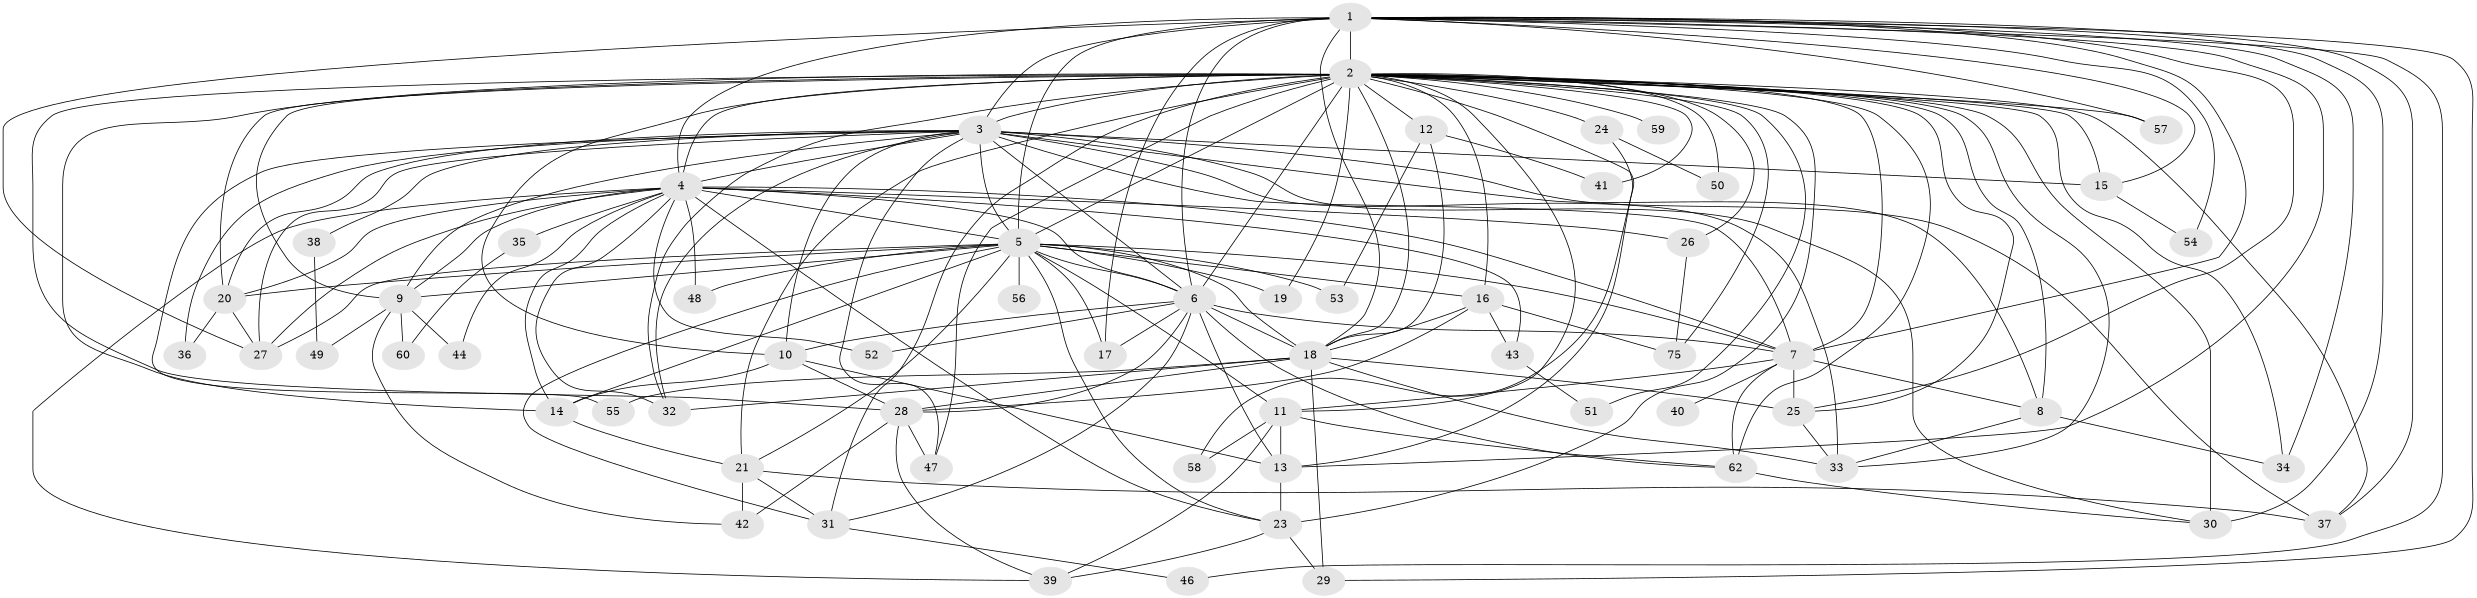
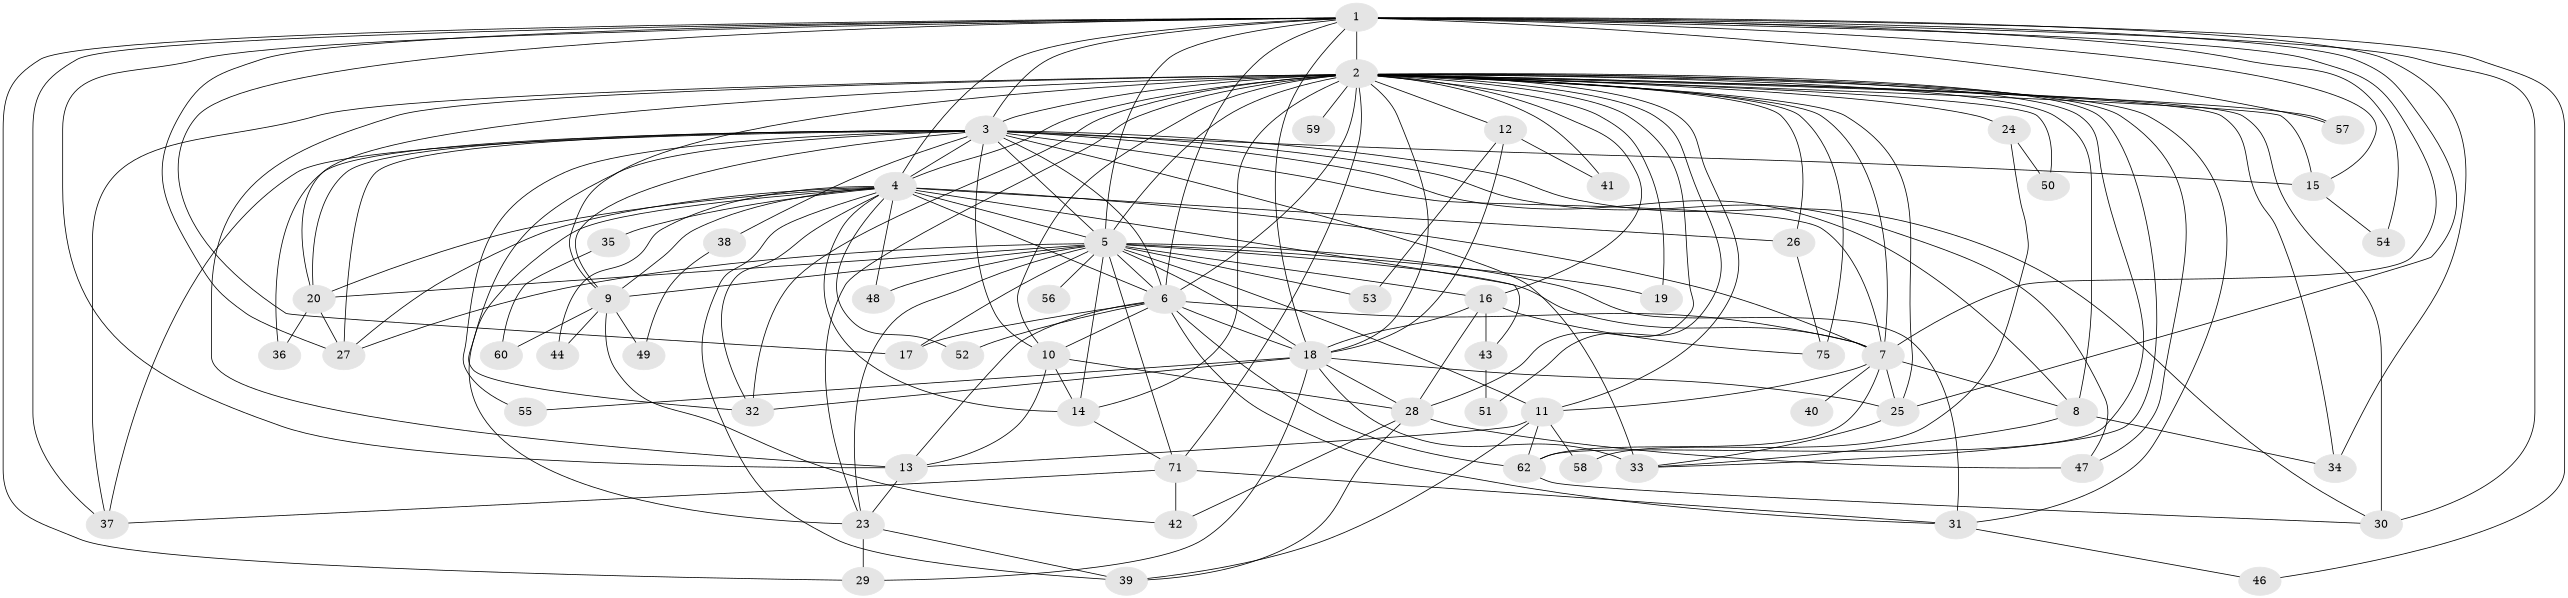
(1070, 395) -> none
(743, 468) -> (1176, 468)
